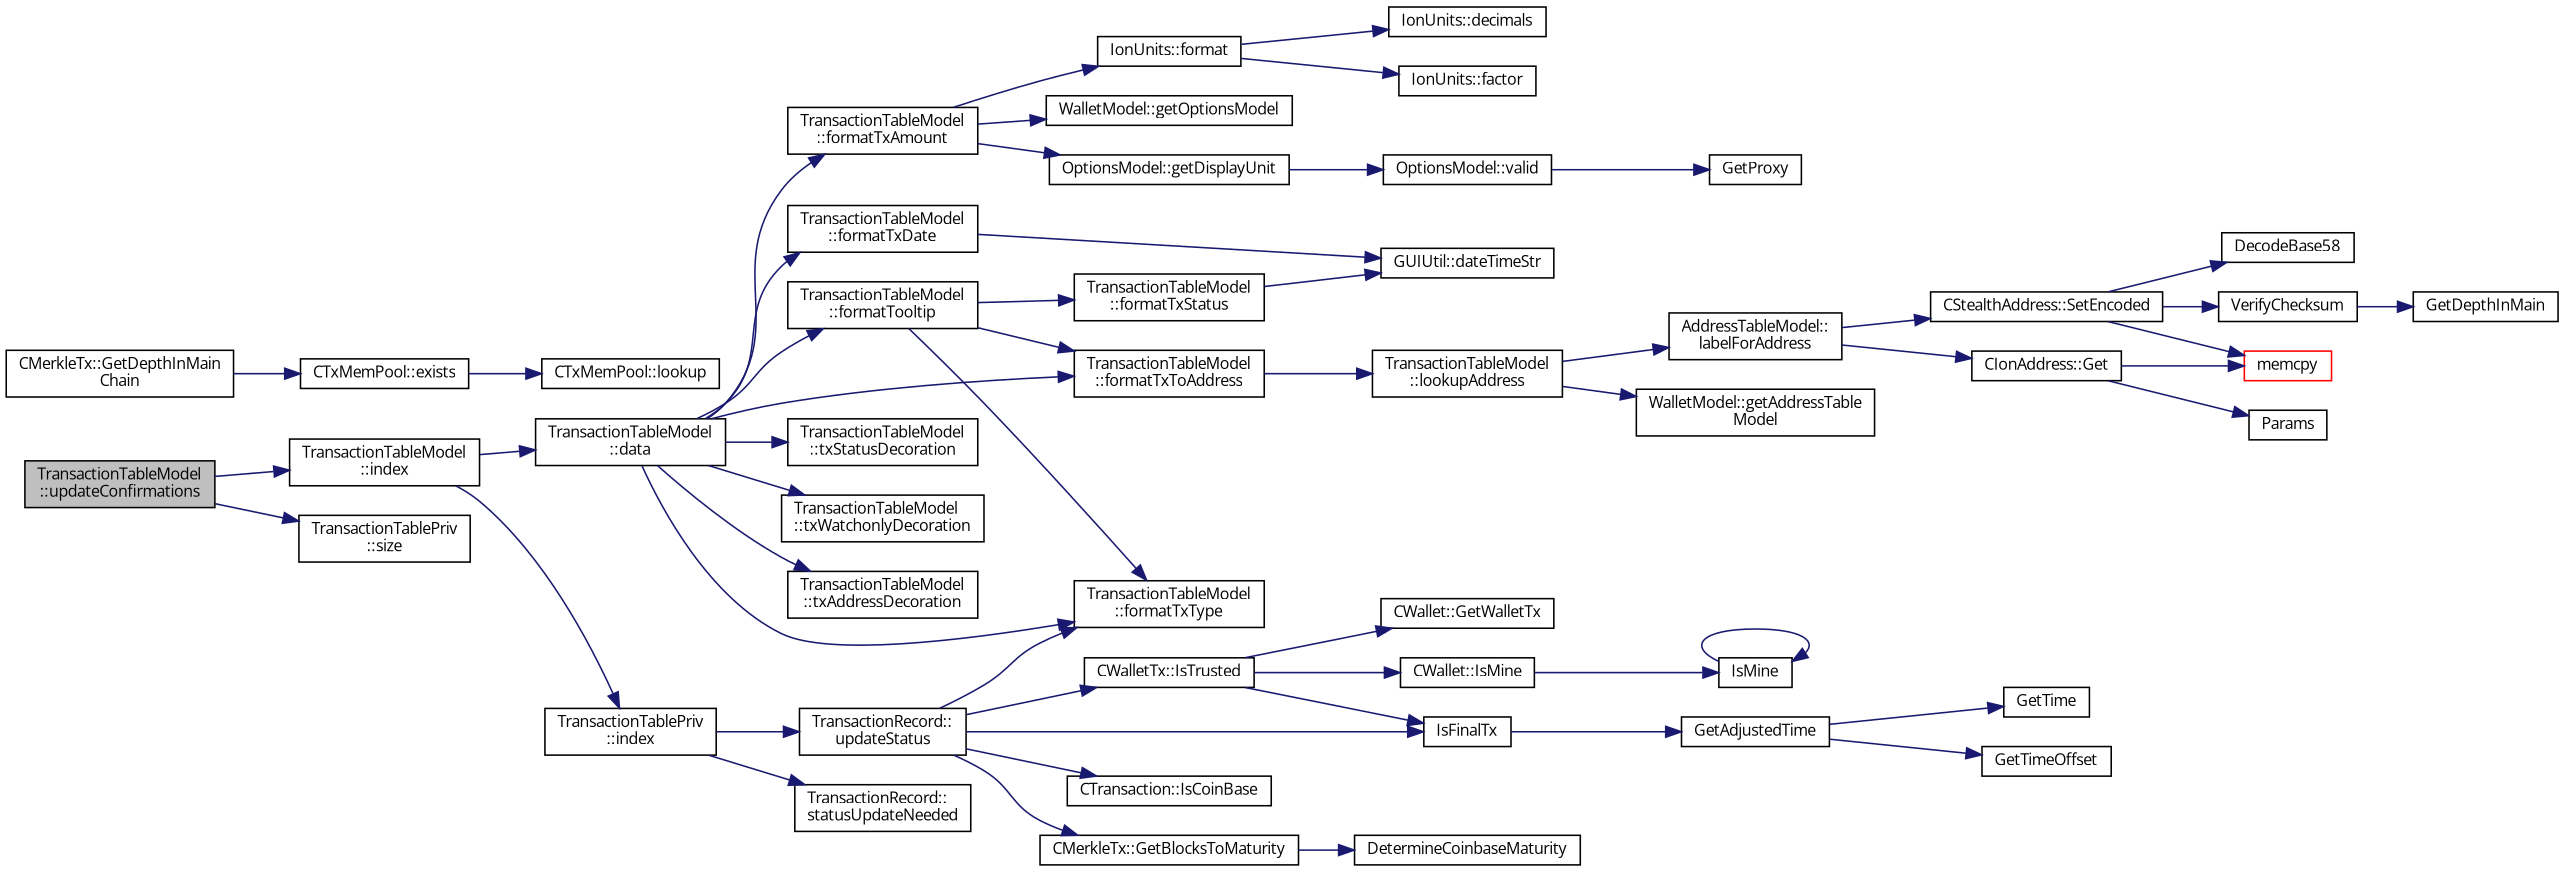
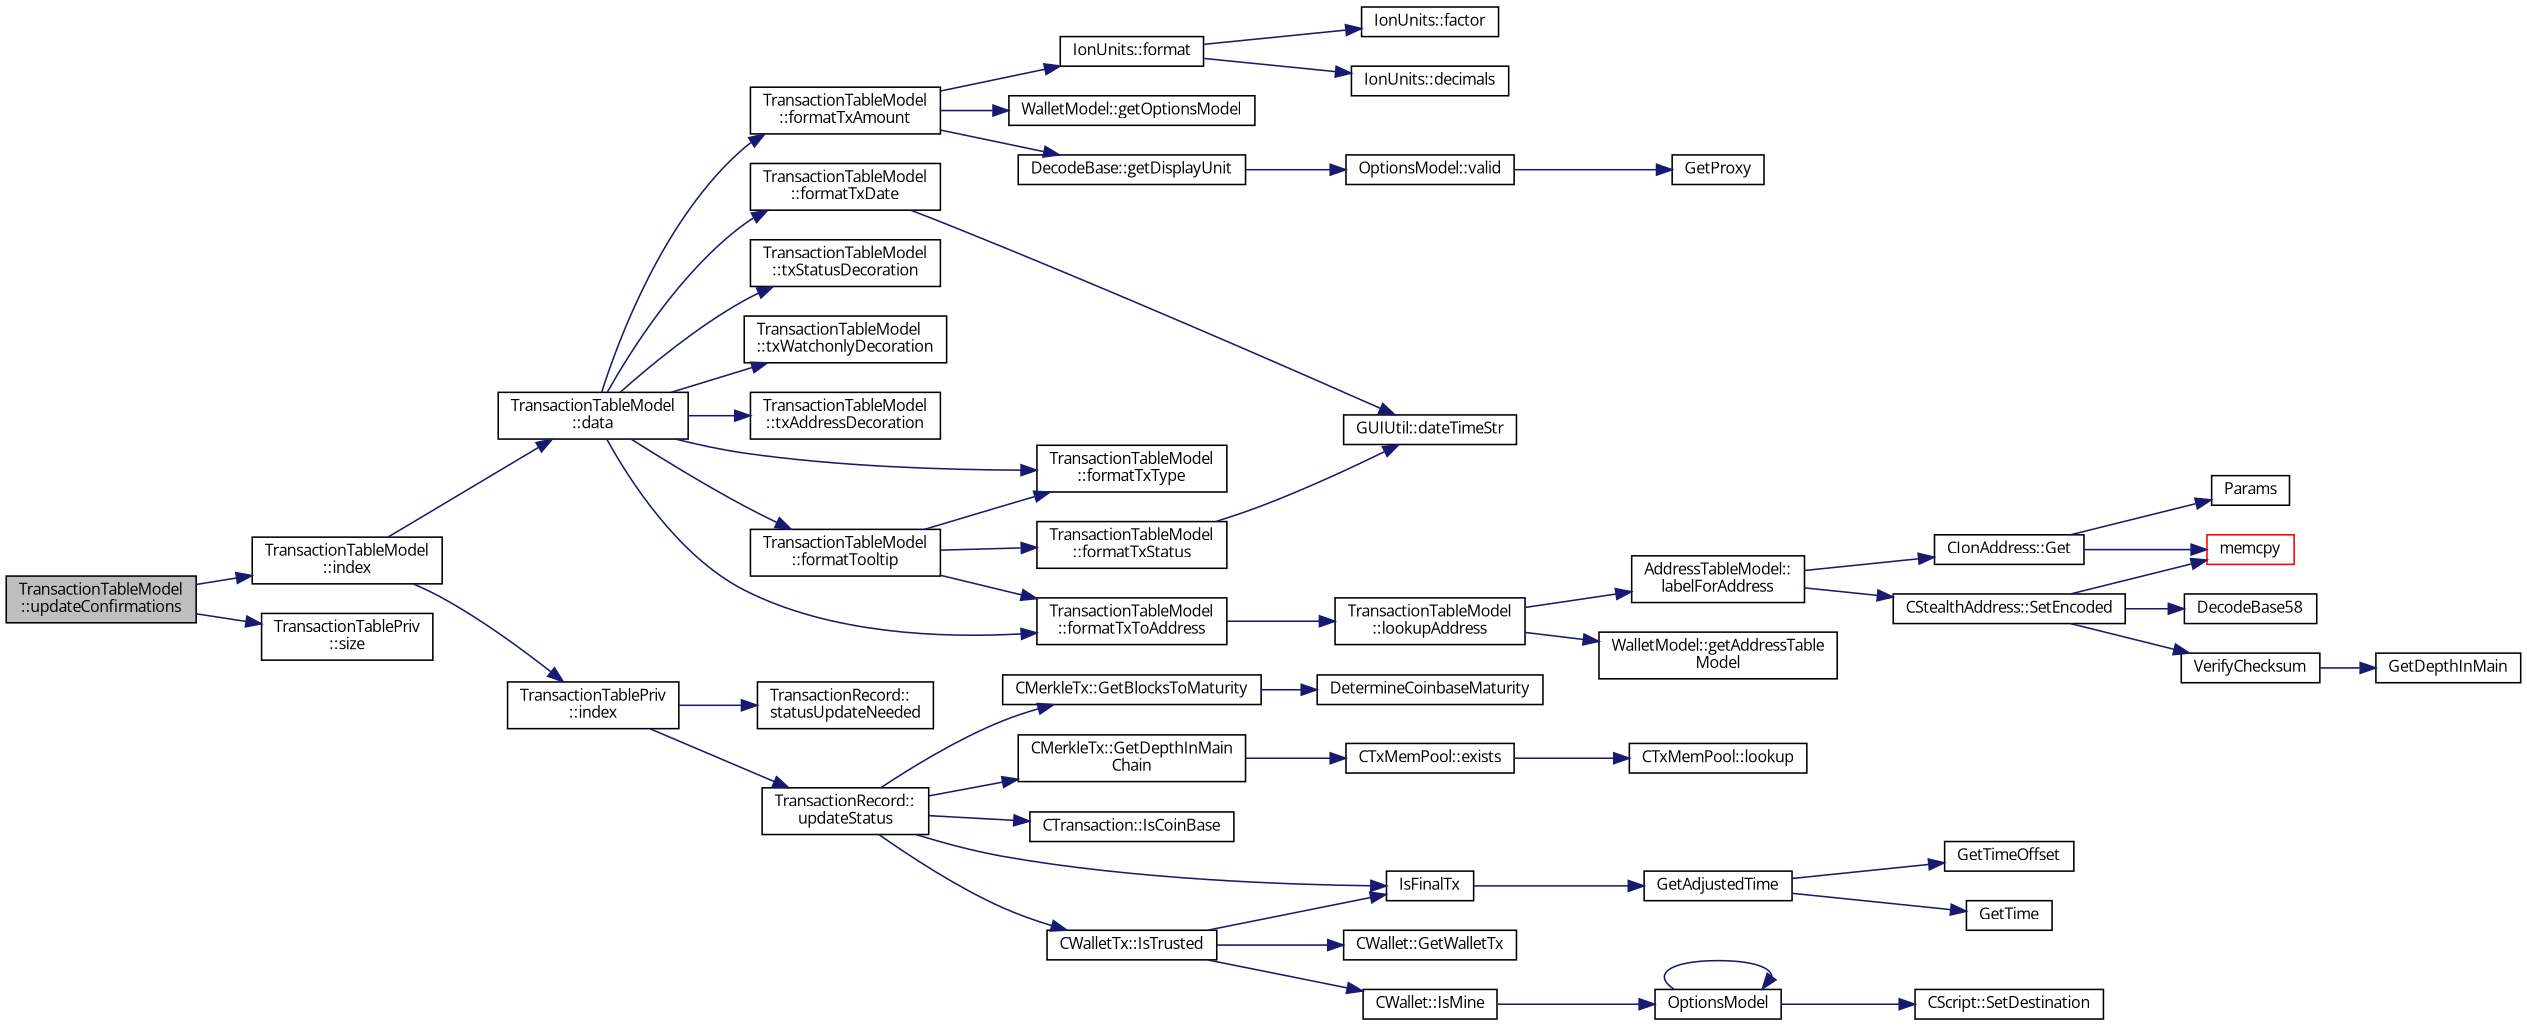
(1169, 170) -> (1132, 170)
(1002, 672) -> (966, 789)
(1755, 673) -> (1718, 1004)
none -> (2009, 1004)
